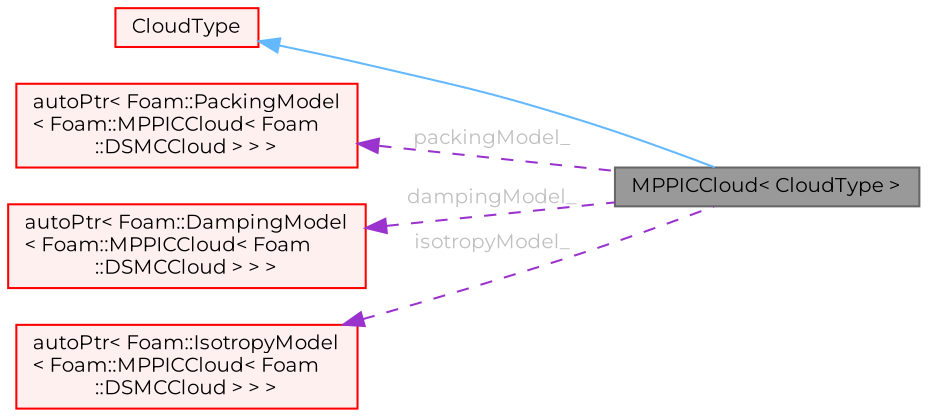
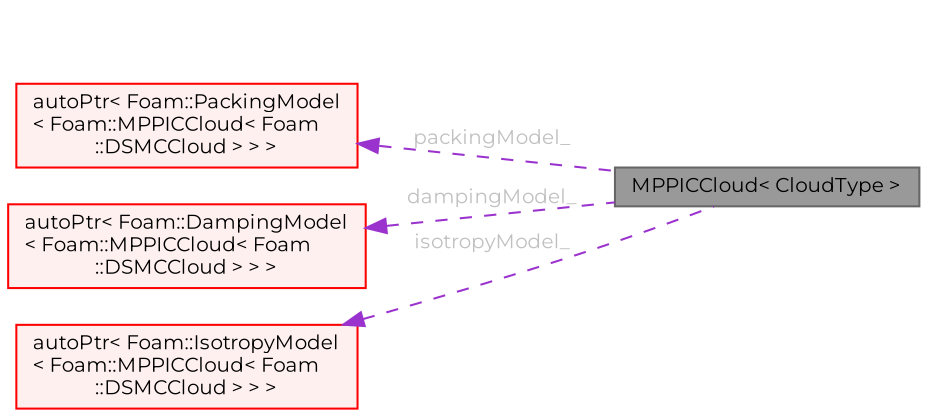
(187, 28) -> none
